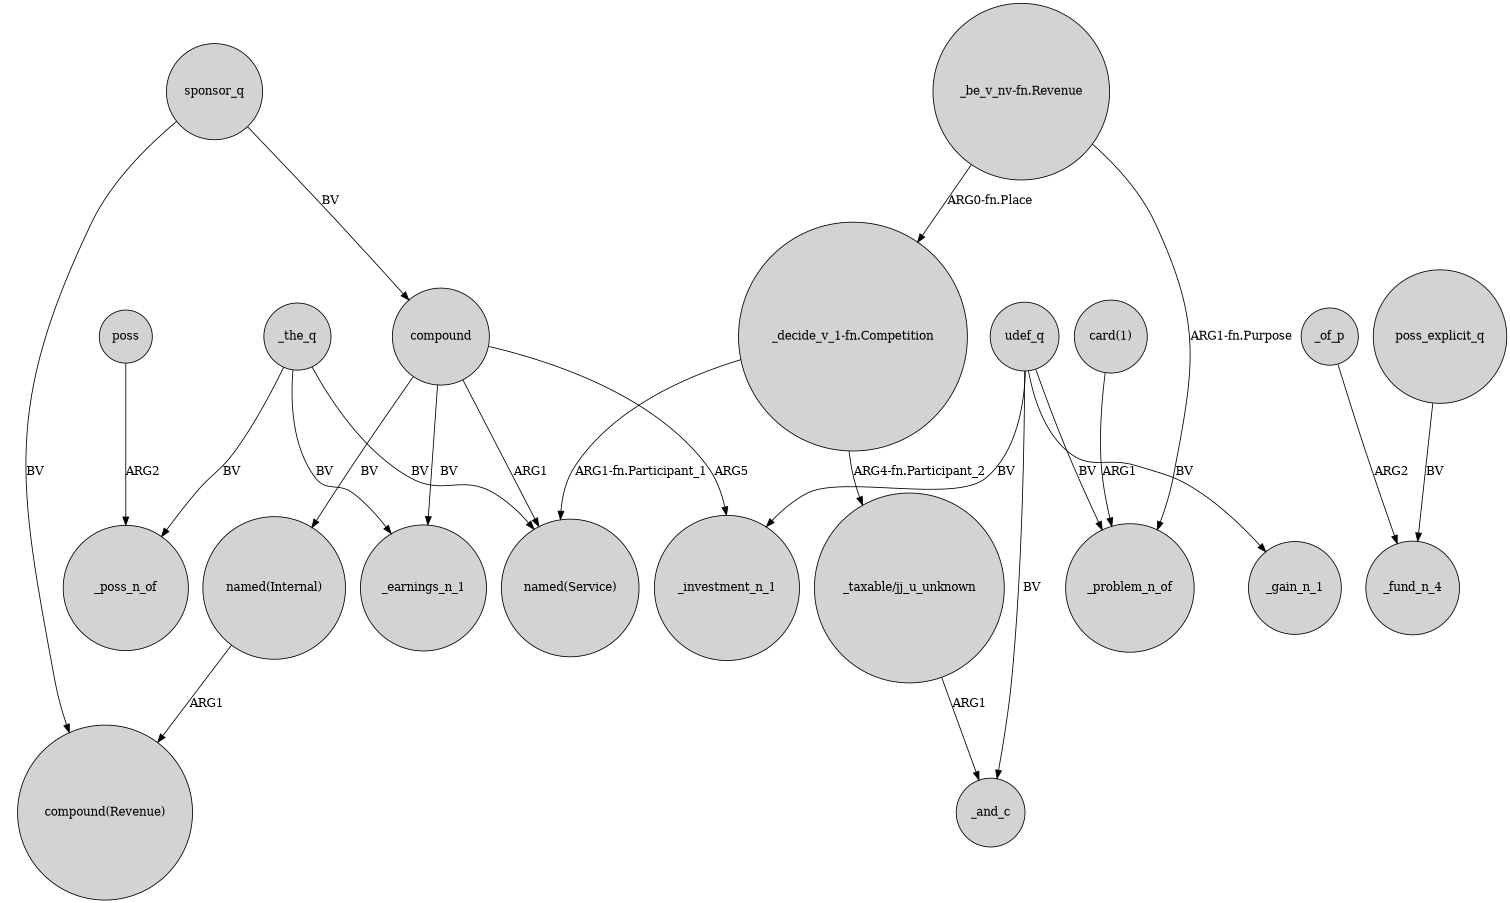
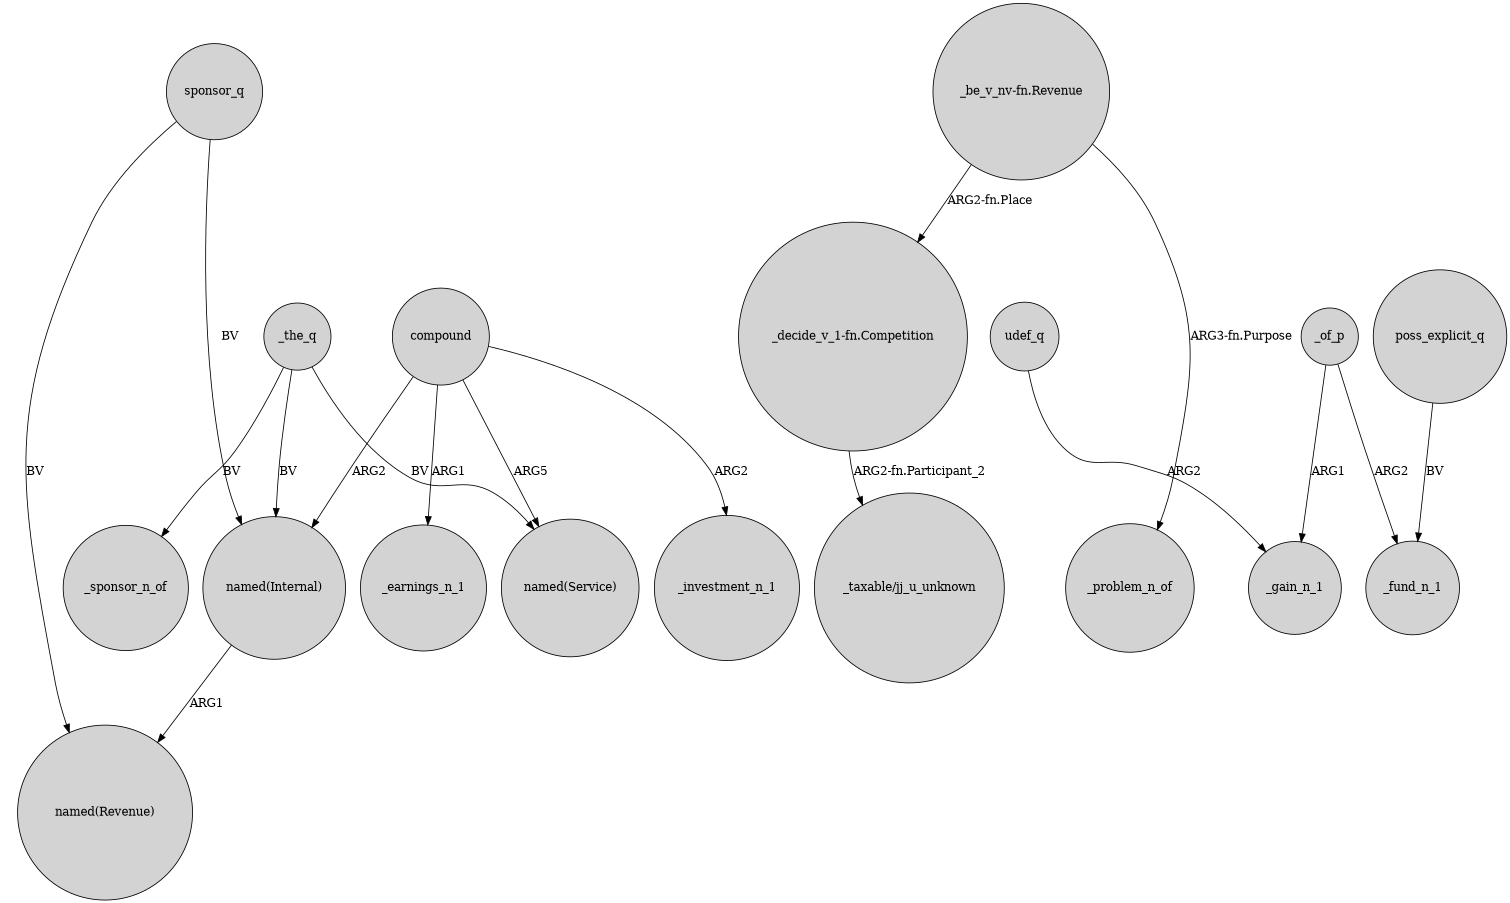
(990, 201) -> (990, 201)
(326, 210) -> (207, 330)
(126, 337) -> none
(1111, 337) -> none
(1241, 337) -> (1241, 337)
(629, 412) -> none
(1060, 435) -> none
none -> (1314, 449)
(309, 468) -> (282, 439)
(369, 472) -> (369, 472)
(449, 472) -> (449, 472)
(531, 472) -> (531, 472)
(731, 472) -> (731, 472)
(920, 472) -> (920, 472)
(1184, 472) -> (1184, 472)
(933, 489) -> none
(126, 588) -> (126, 588)
(1413, 588) -> (1413, 588)
(105, 813) -> (105, 813)
(991, 813) -> none
